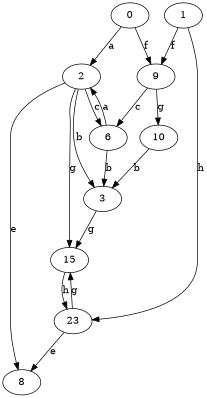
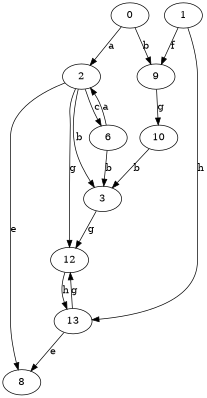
(146, 46) -> (146, 46)
(134, 104) -> none
(70, 260) -> (70, 260)
(73, 321) -> (73, 321)
